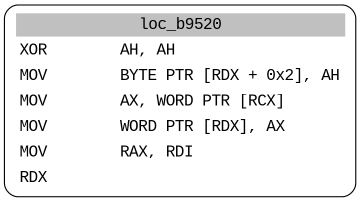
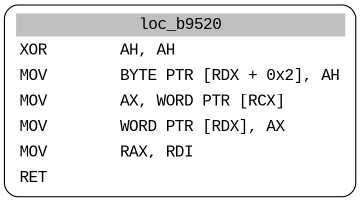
(70, 177) -> (70, 177)
